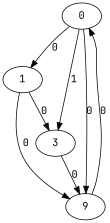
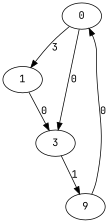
(55, 48) -> (55, 48)
(74, 80) -> (74, 80)
(87, 108) -> none
(21, 153) -> none
(75, 175) -> (75, 175)
